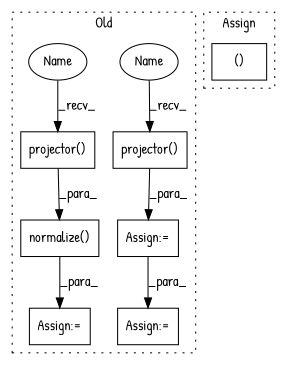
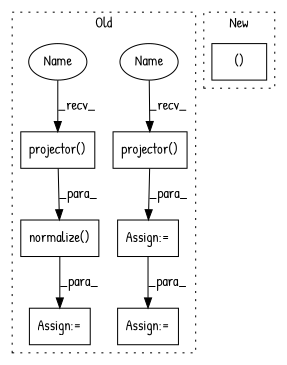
(239, 24) -> (239, 24)
